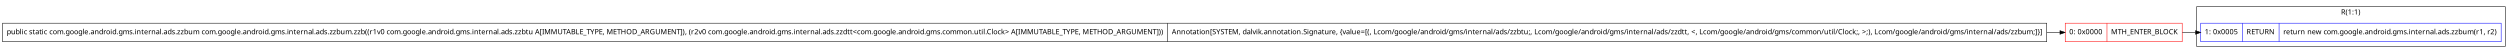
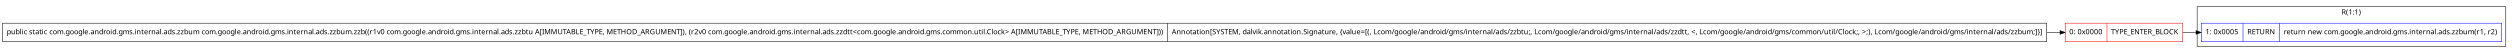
(2145, 32) -> (2145, 32)
